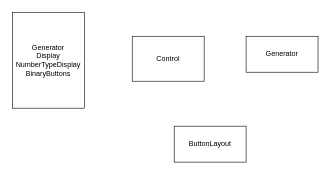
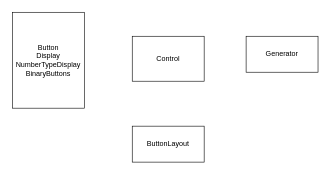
(48, 60) -> (48, 60)
(210, 144) -> (168, 144)
